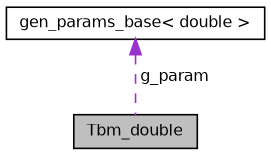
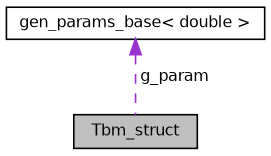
(136, 132) -> (136, 132)
